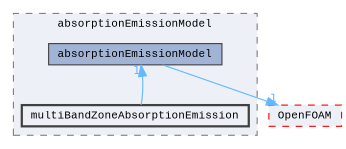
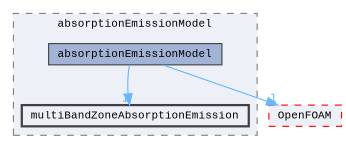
(143, 91) -> (128, 79)
